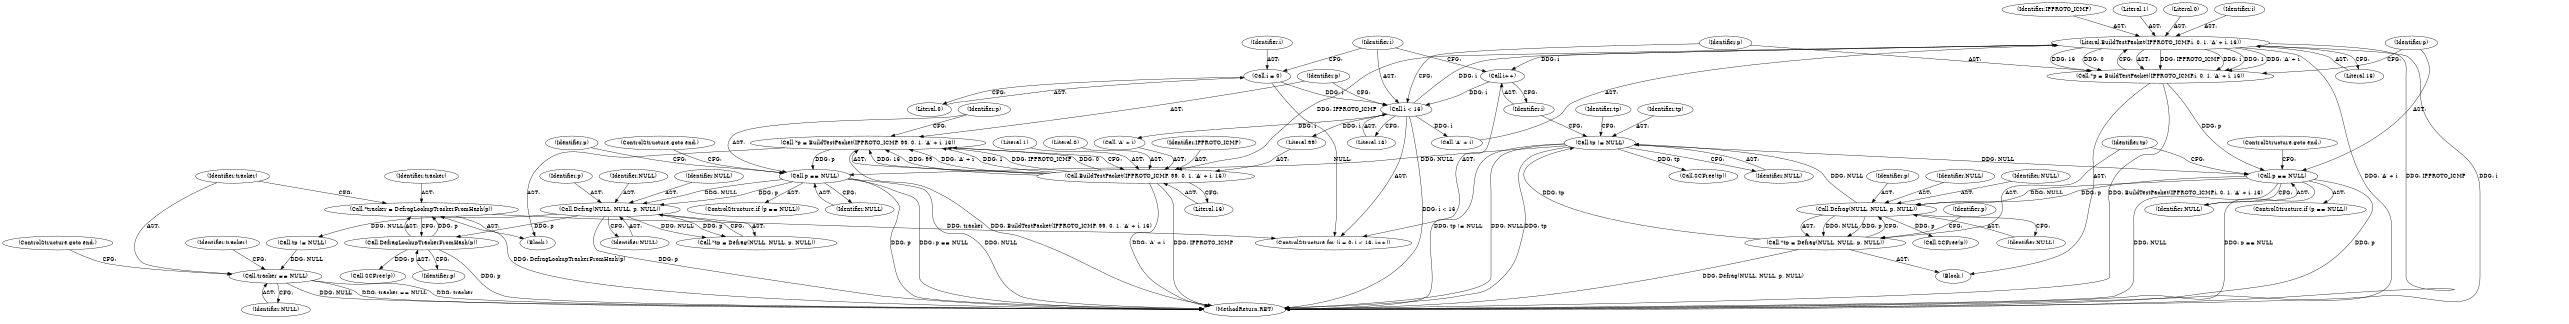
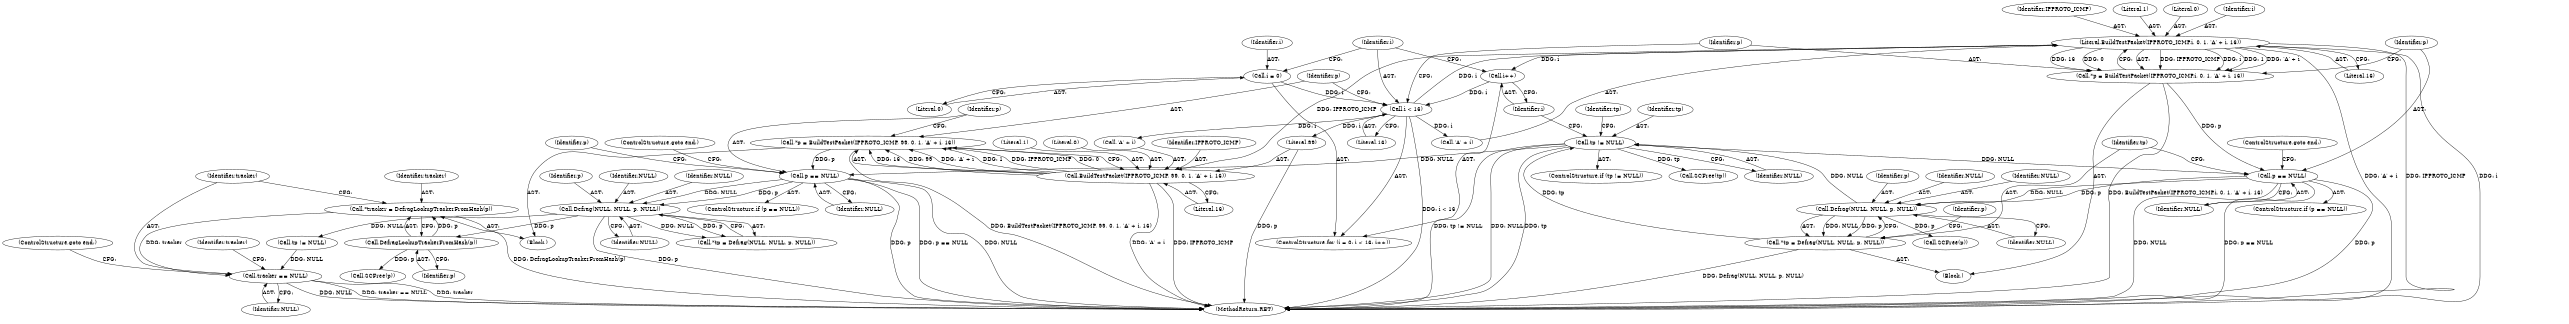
(1344, 160) -> (1344, 160)
none -> (1596, 176)
(882, 227) -> (185, 224)
(811, 306) -> (1260, 221)
